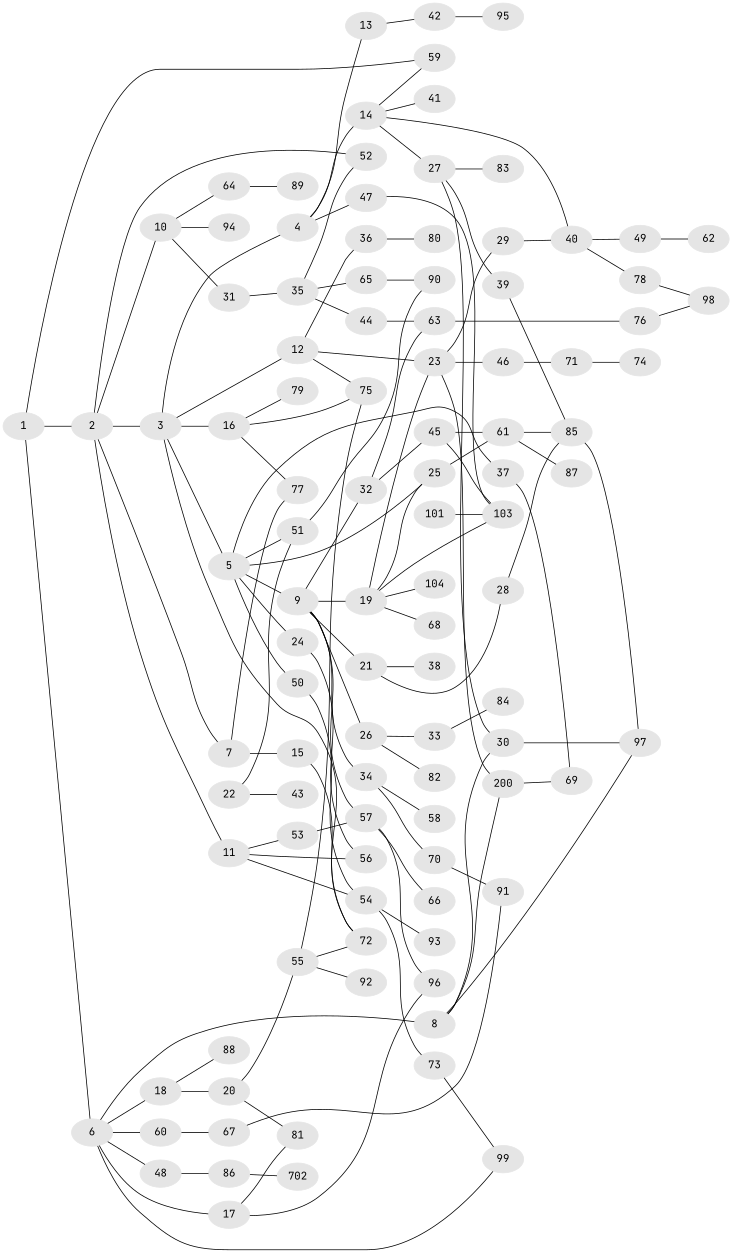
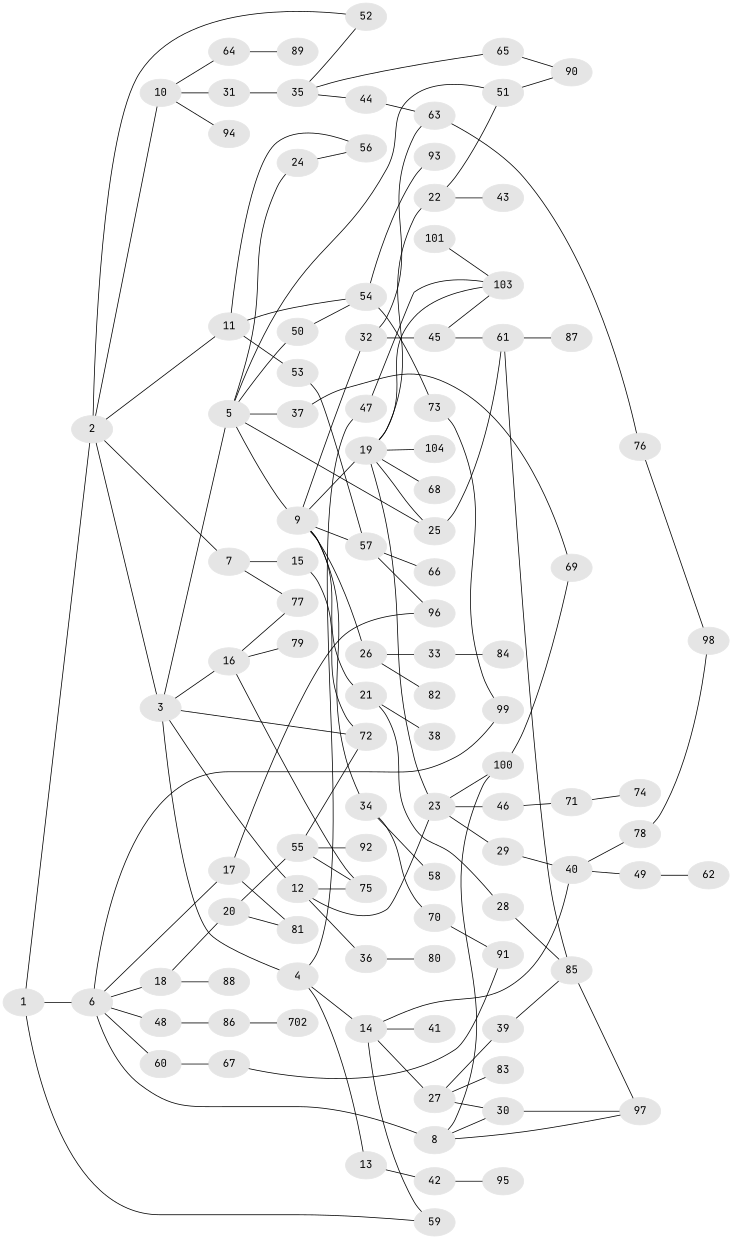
none -> (399, 312)
(503, 784) -> (503, 766)
